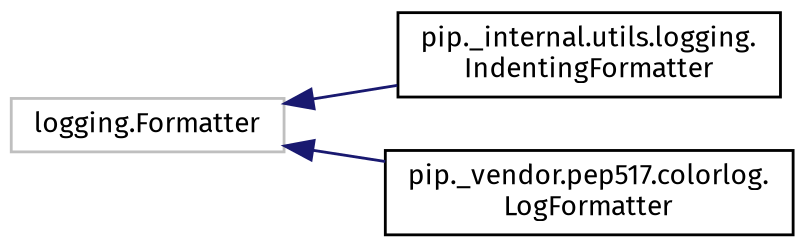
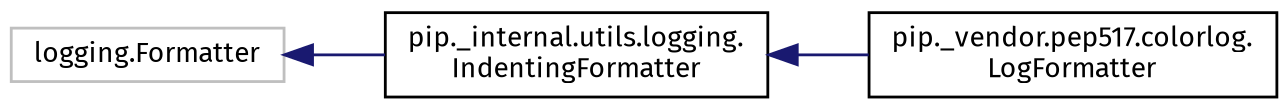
(349, 156) -> (833, 55)
